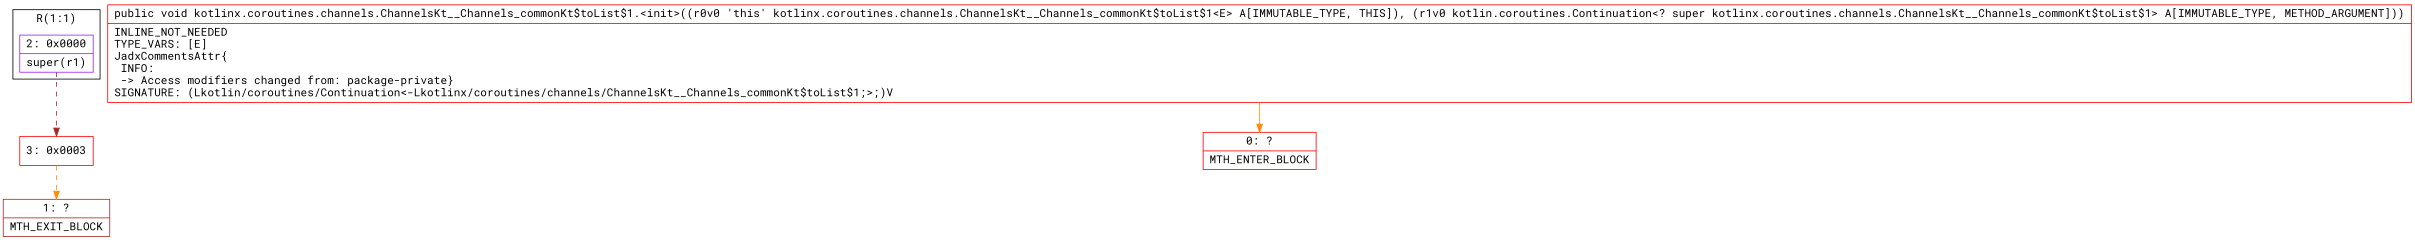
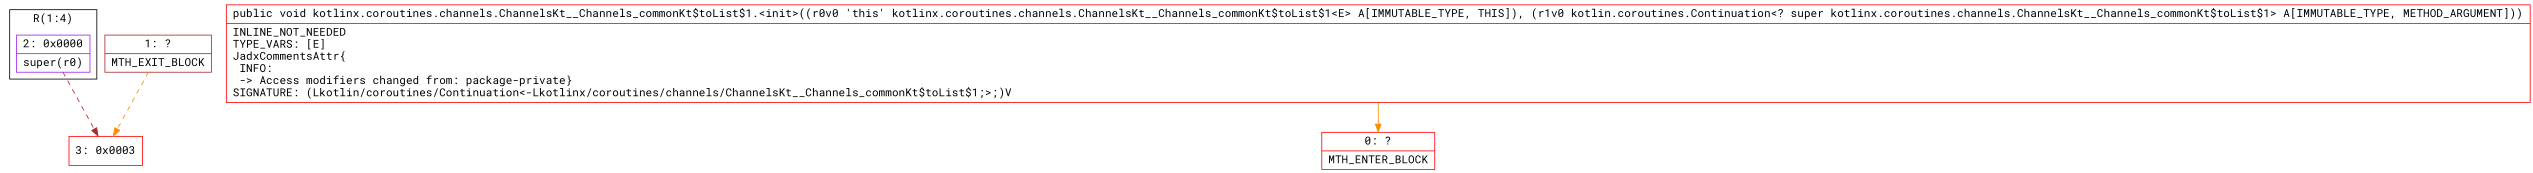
(56, 19) -> (53, 19)
(56, 63) -> (53, 63)
(56, 178) -> (133, 101)
